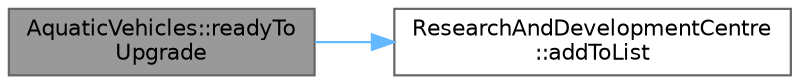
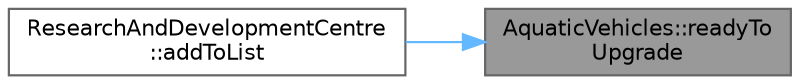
(343, 42) -> (434, 42)
